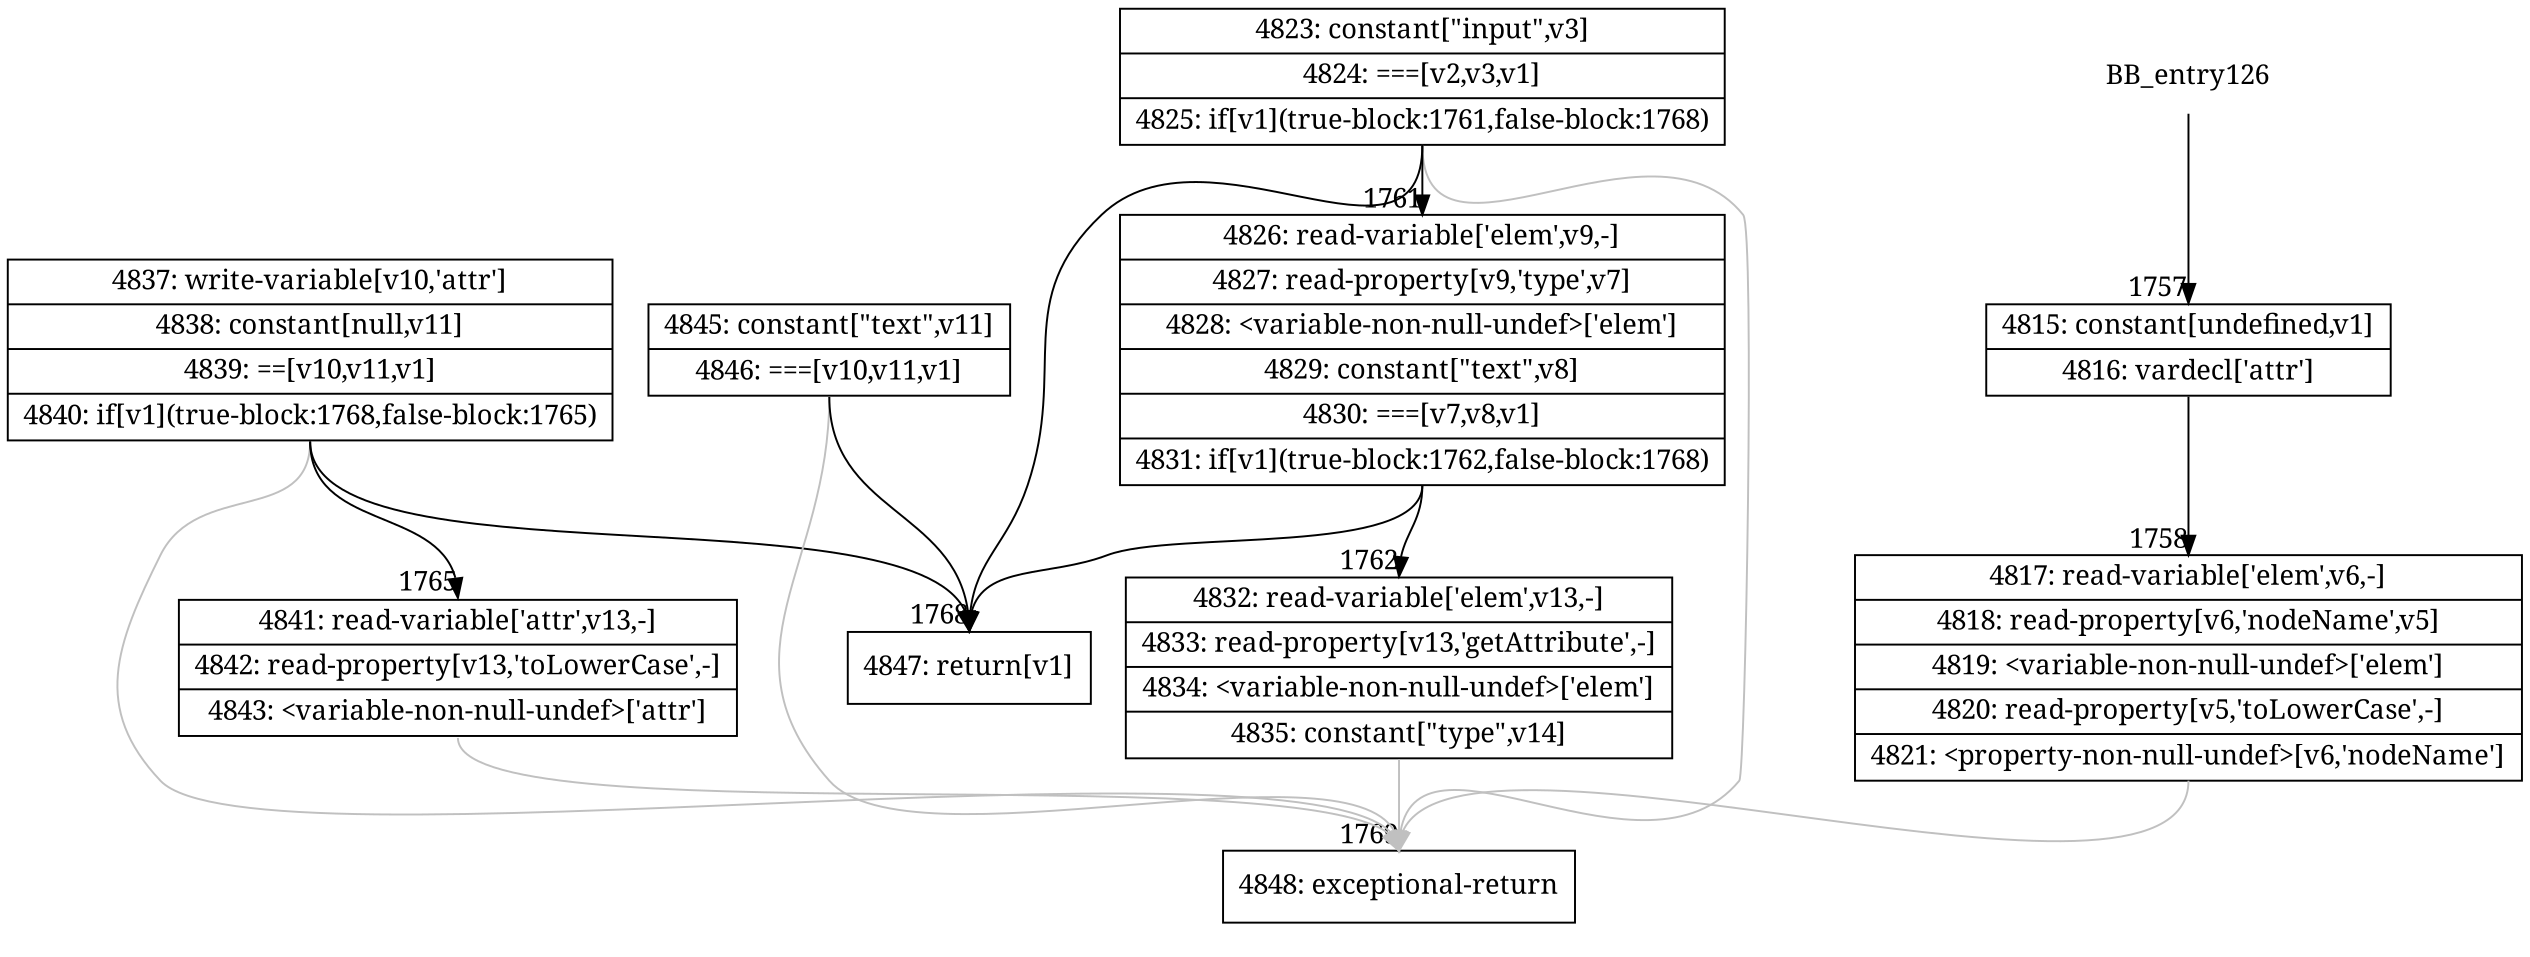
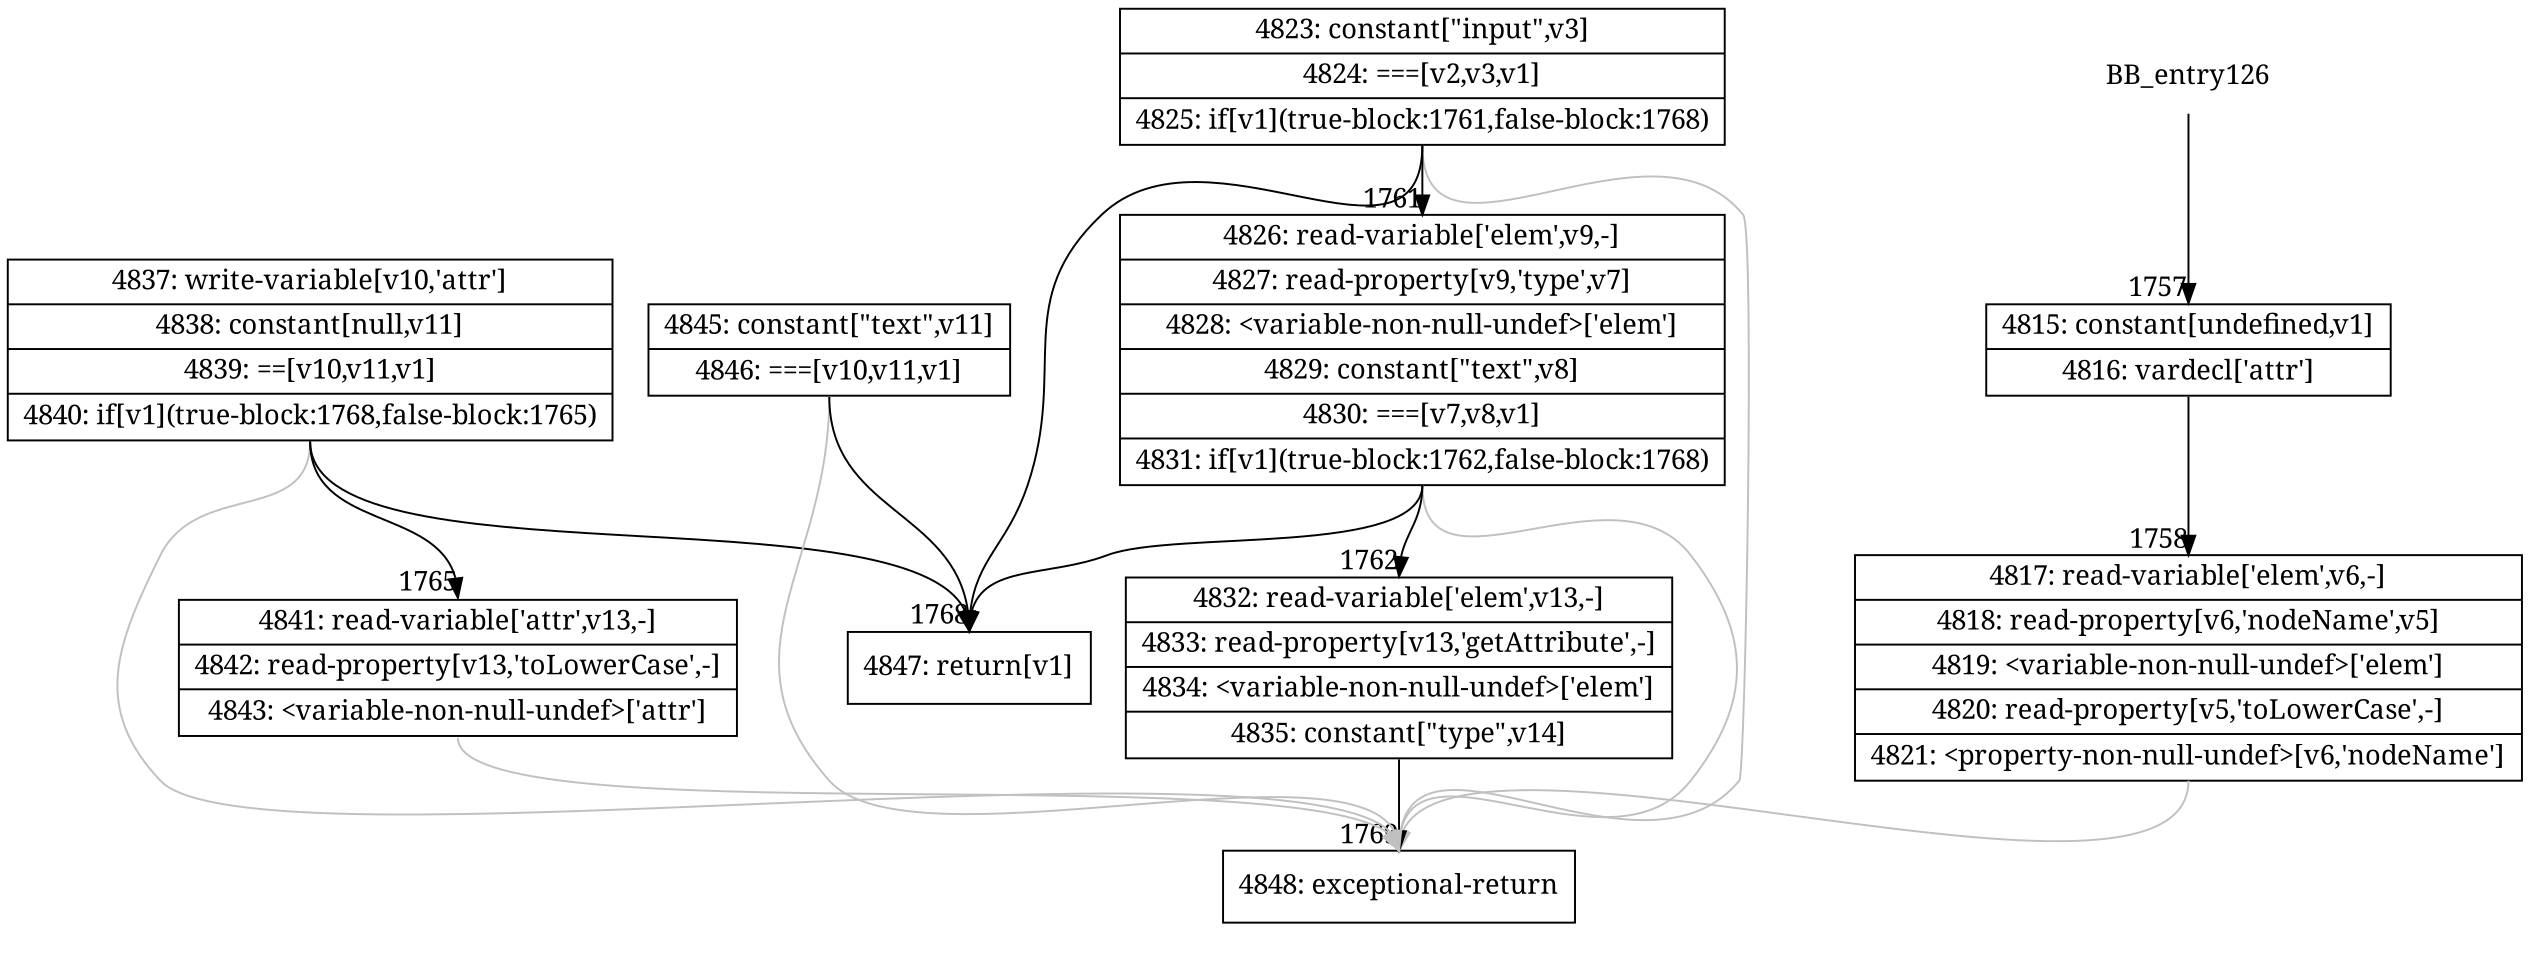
none -> (1730, 628)
(1399, 795) -> (1399, 795)
